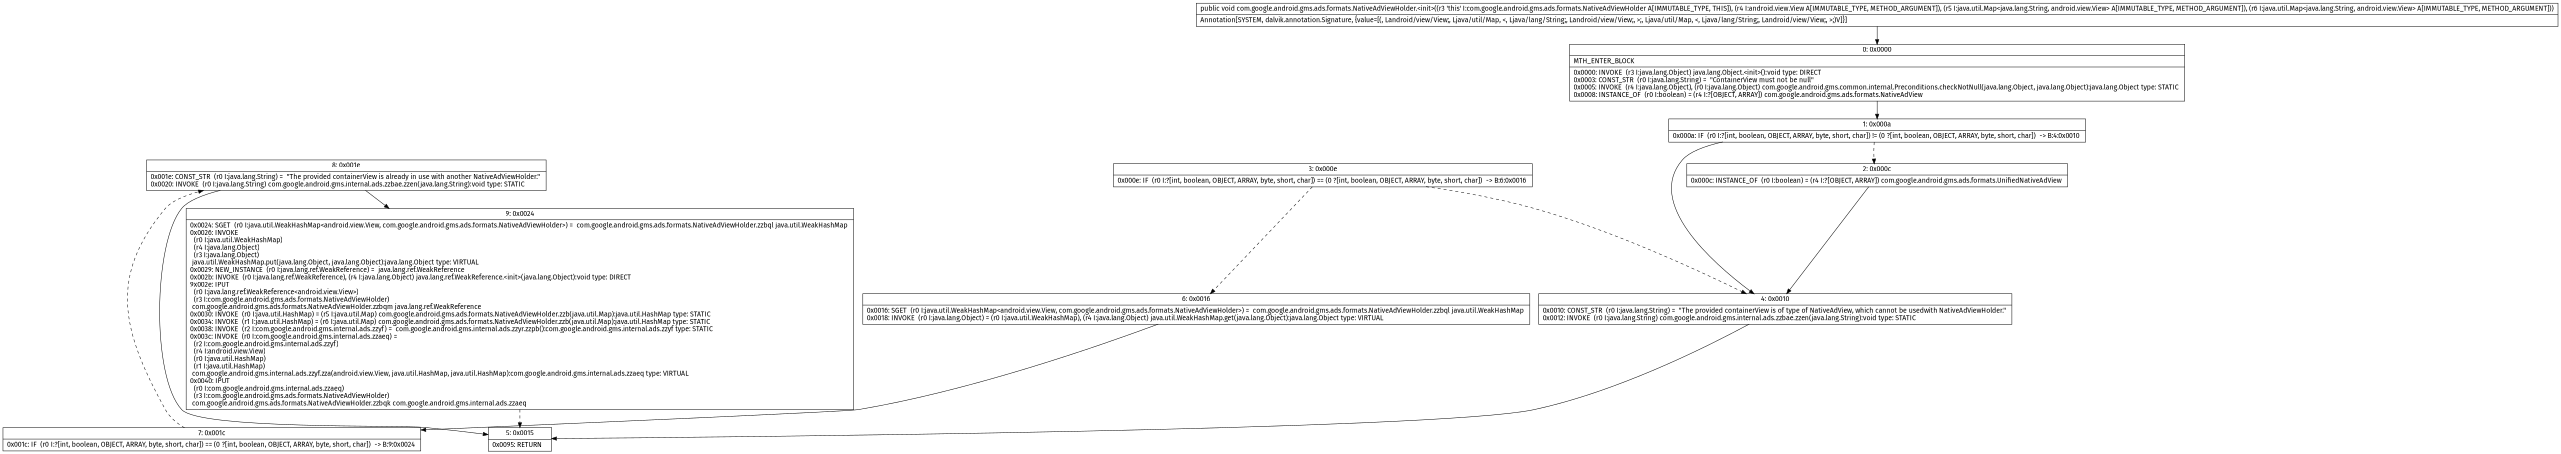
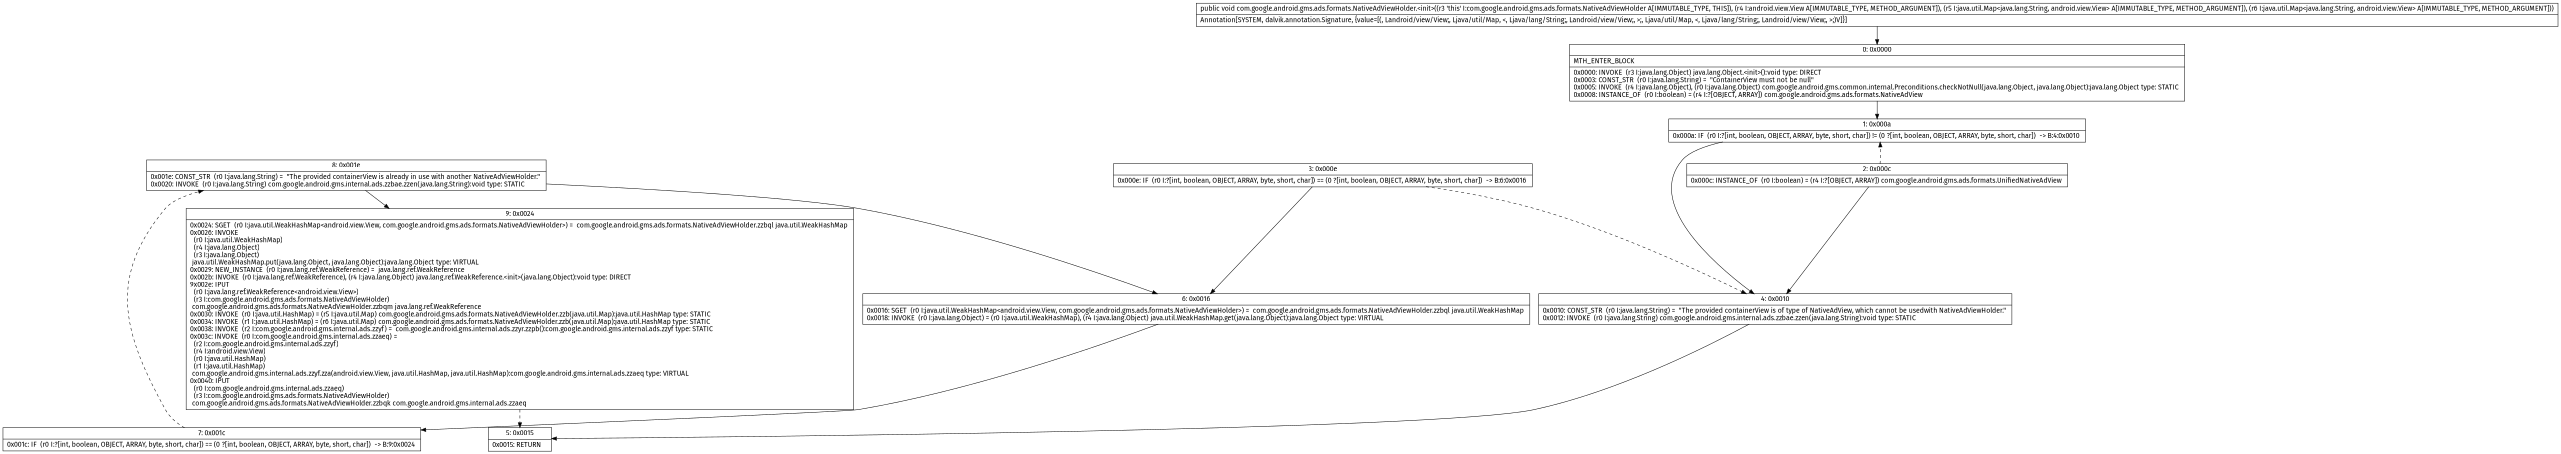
(1874, 150) -> (1880, 155)
(1263, 239) -> (1263, 239)
(206, 418) -> (855, 208)
(520, 445) -> (520, 445)
